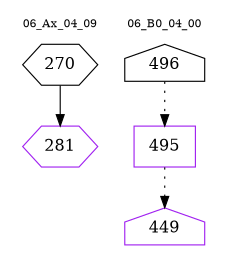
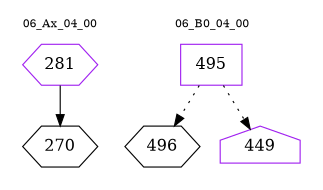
(60, 24) -> (60, 24)
(165, 65) -> (162, 147)
(165, 98) -> (190, 101)
(60, 100) -> (60, 100)
